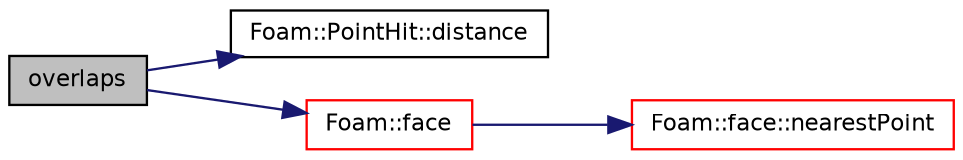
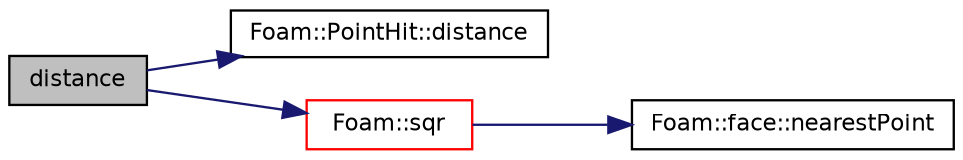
(78, 80) -> (78, 80)
(389, 125) -> (389, 125)
(793, 125) -> (793, 125)
